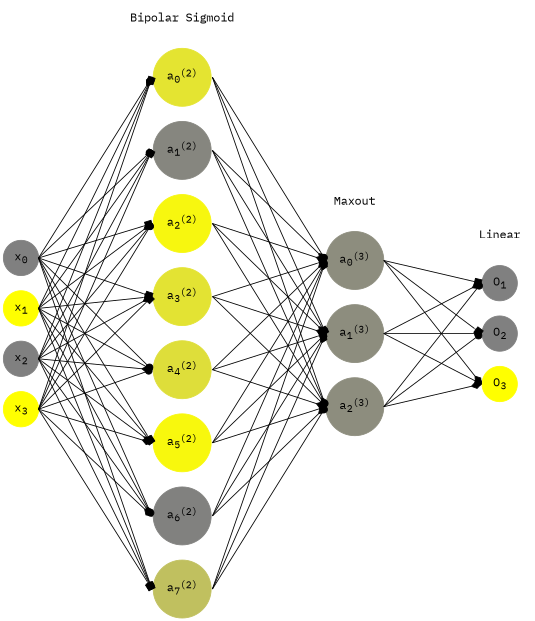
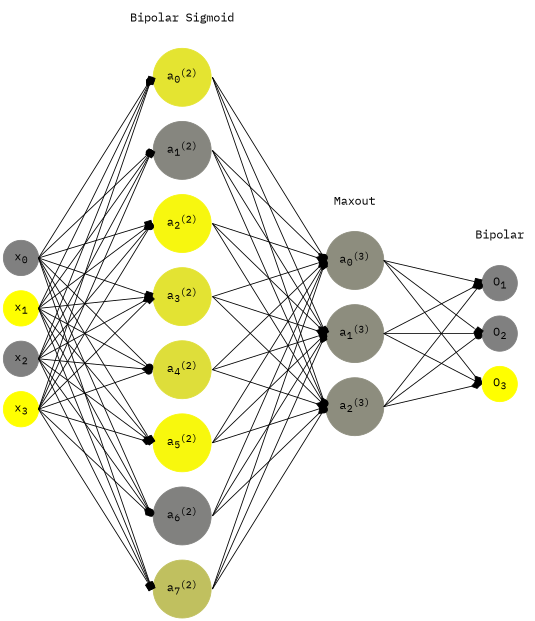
(500, 235) -> (500, 235)
